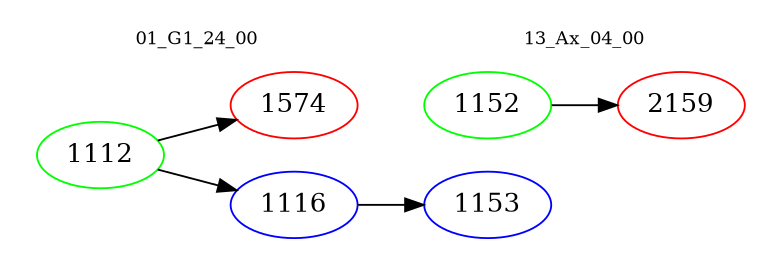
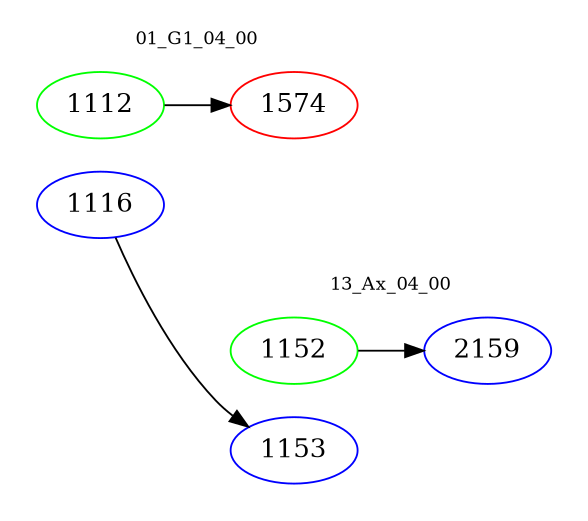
(197, 40) -> (197, 40)
(681, 105) -> (488, 351)
(188, 178) -> none
